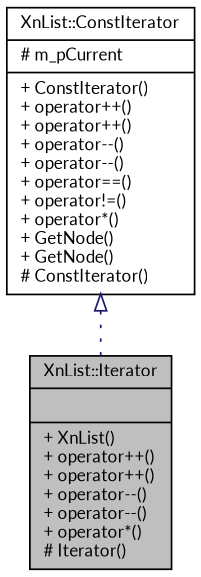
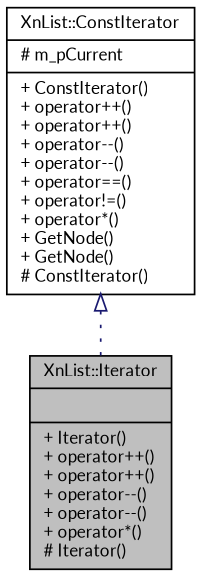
(80, 439) -> (85, 439)
